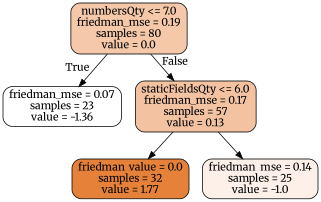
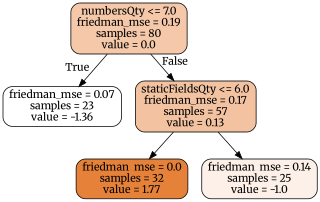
(130, 179) -> (132, 179)
